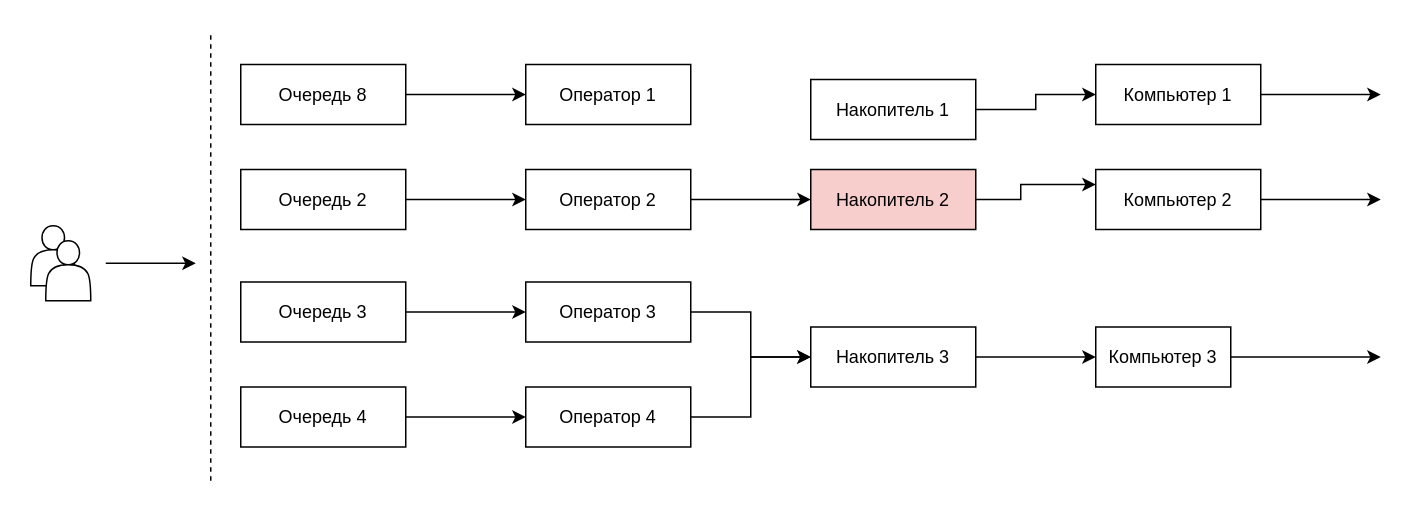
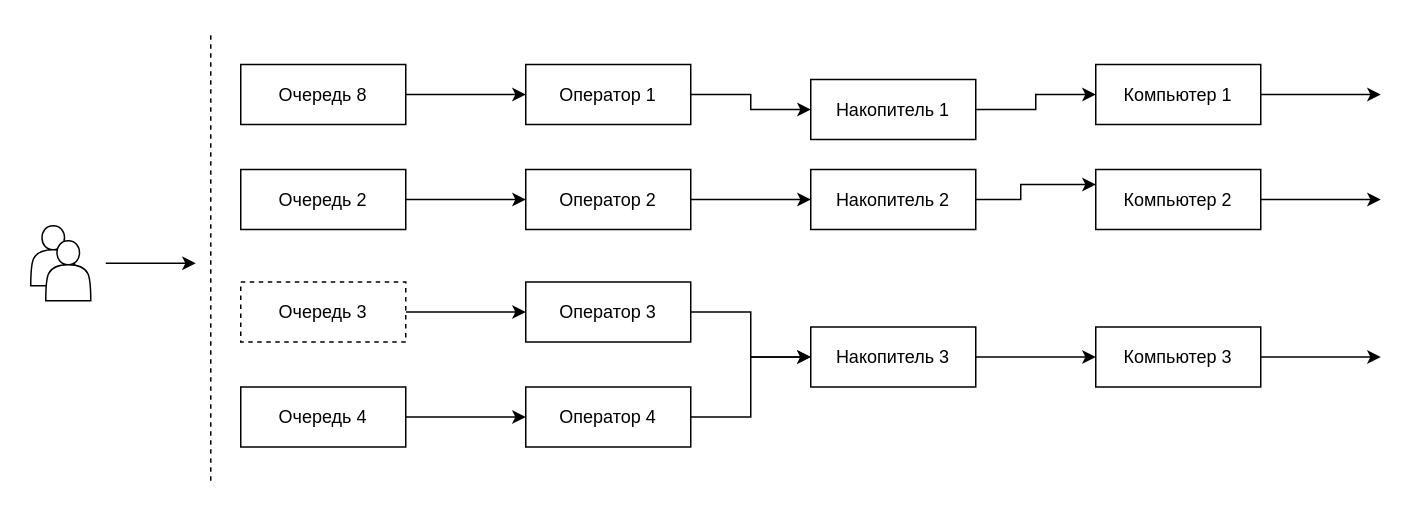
none -> (751, 97)
(893, 200) -> (893, 200)
(323, 312) -> (323, 312)
(1163, 357) -> (1178, 357)
